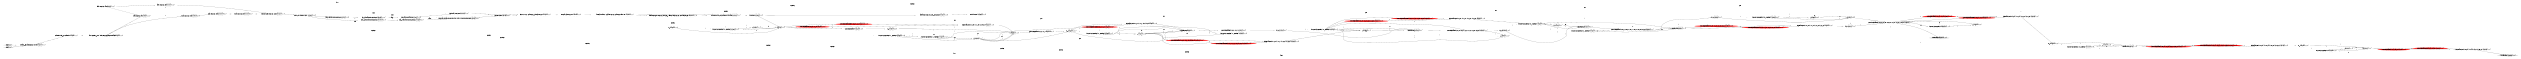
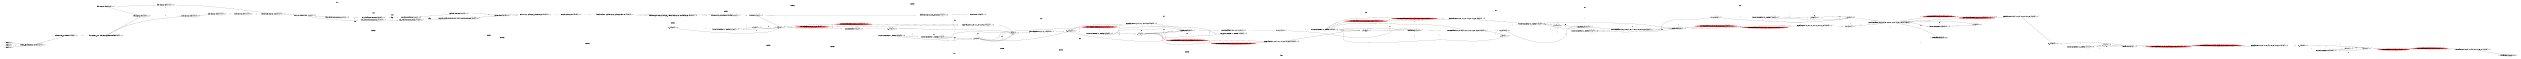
none -> (9, 43)
